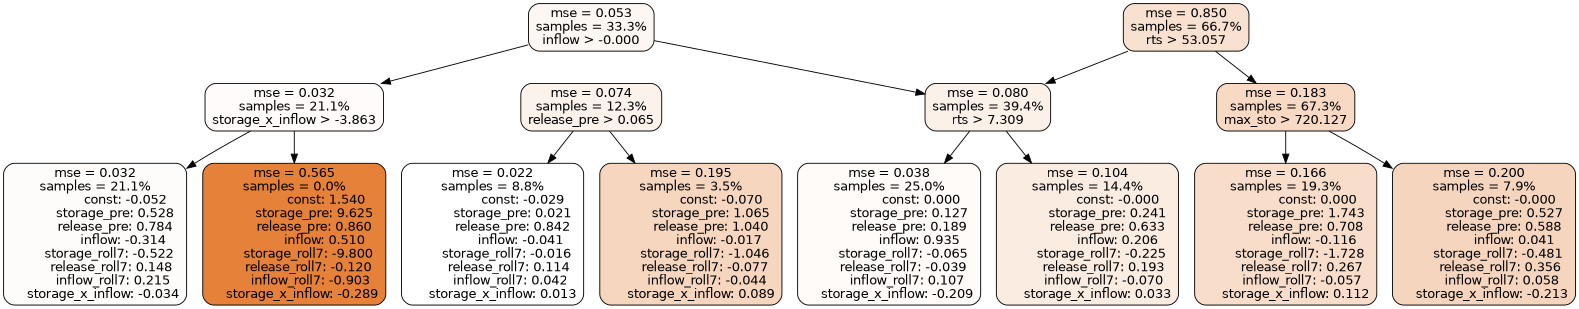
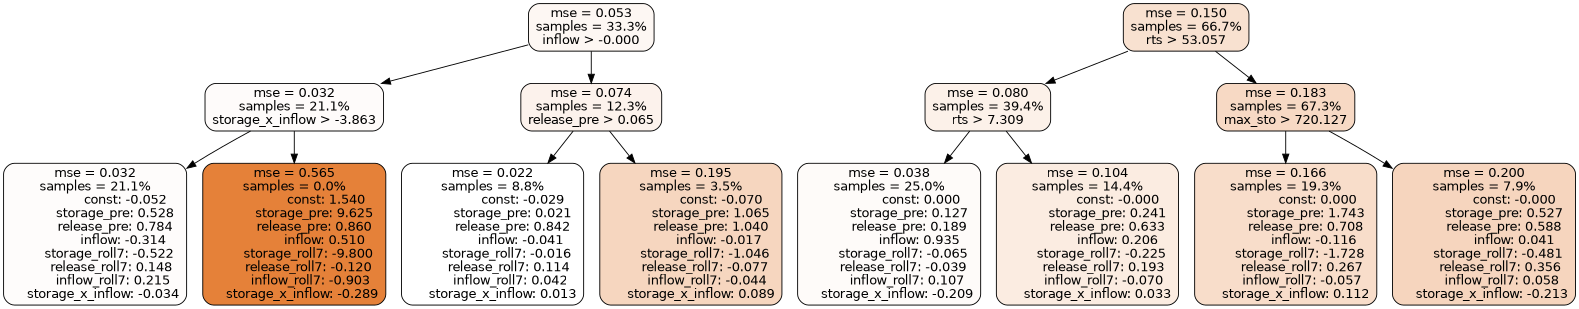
(1186, 27) -> (1186, 27)
(785, 66) -> (591, 63)
